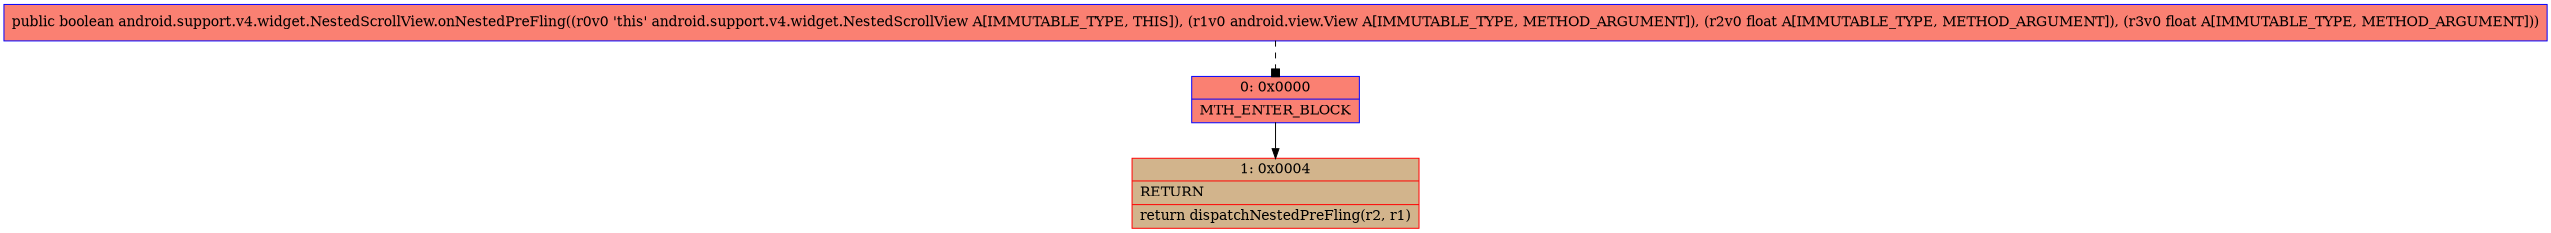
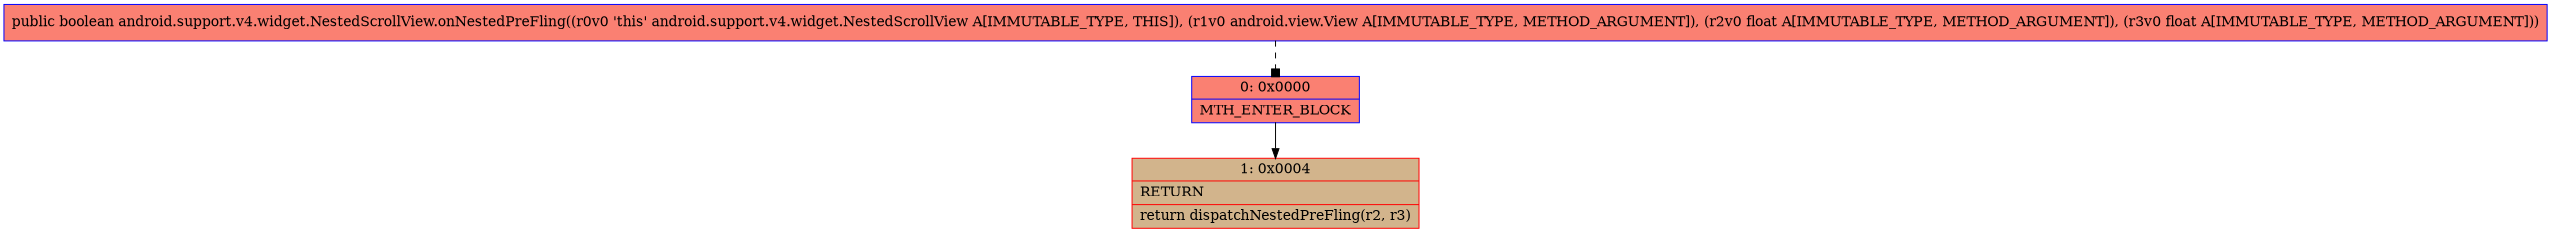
(1276, 216) -> (1276, 216)
